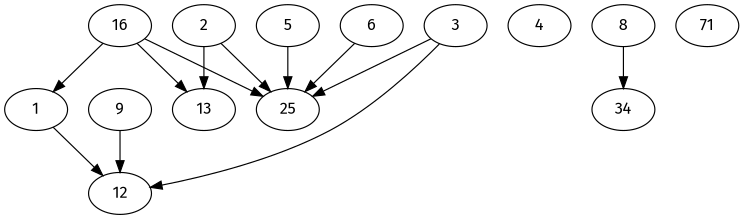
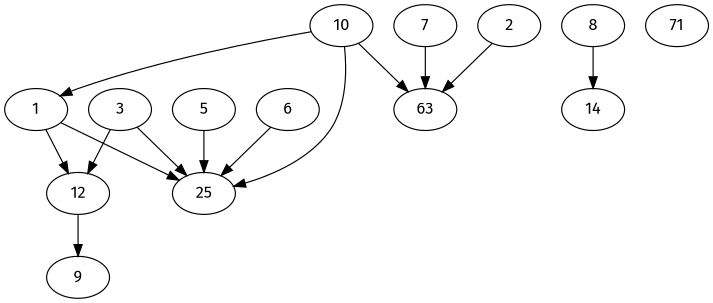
(120, 26) -> (341, 26)
none -> (425, 26)
(540, 26) -> none
(242, 63) -> (115, 149)
(204, 110) -> (425, 110)
(623, 110) -> (593, 110)
(120, 146) -> (78, 230)
